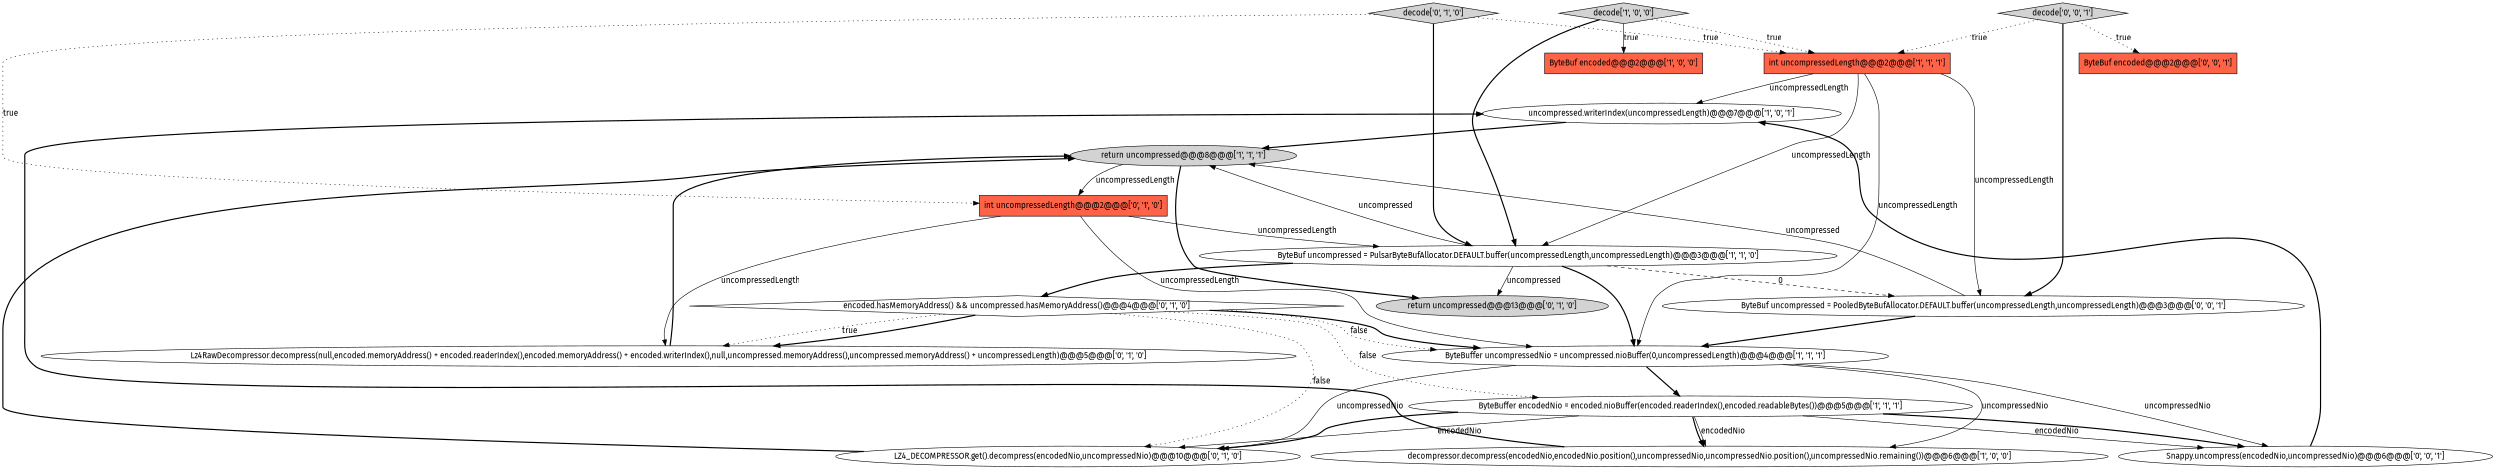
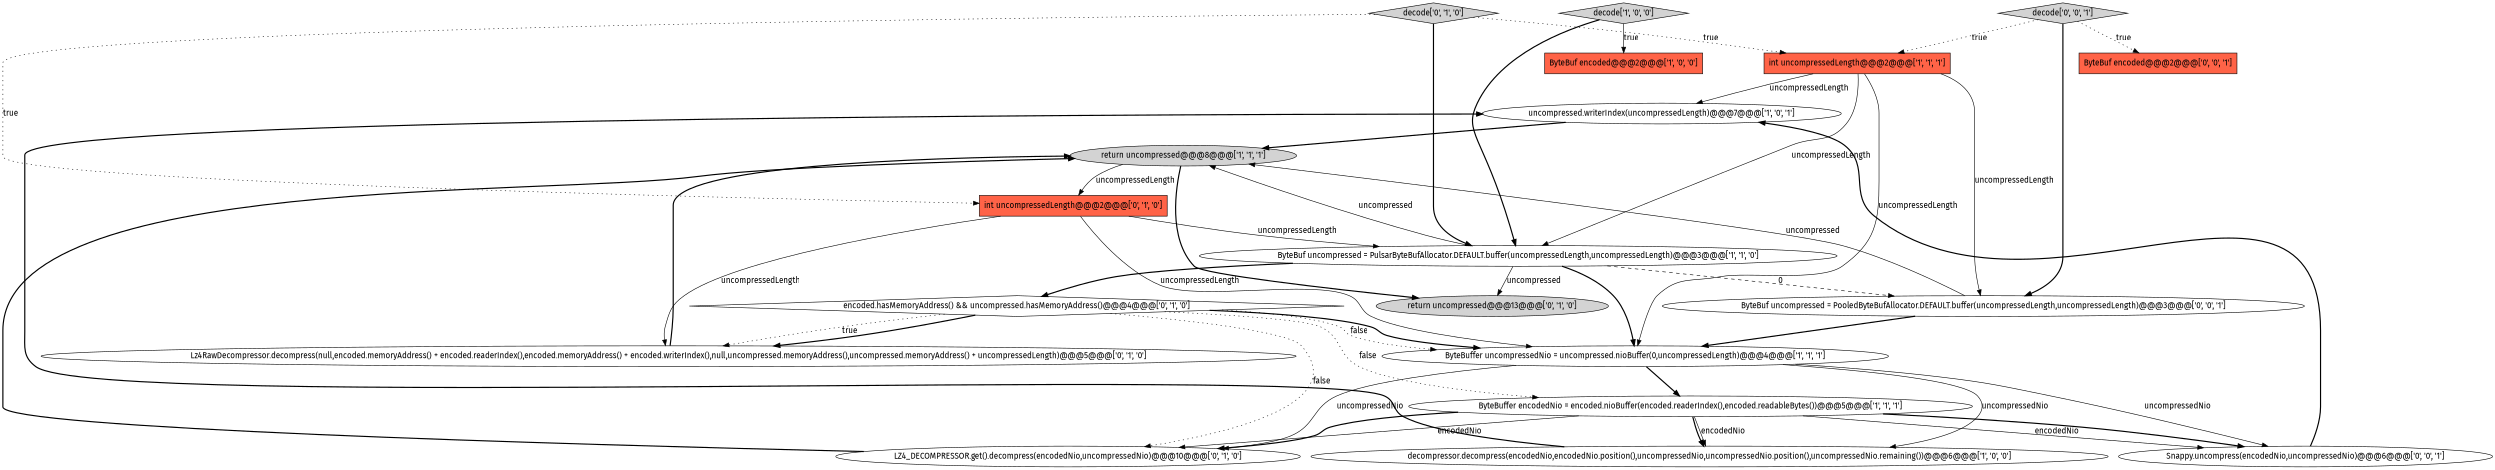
(1730, 35) -> none
